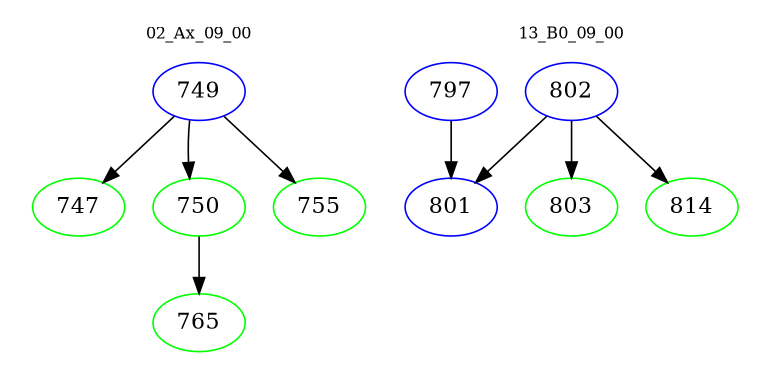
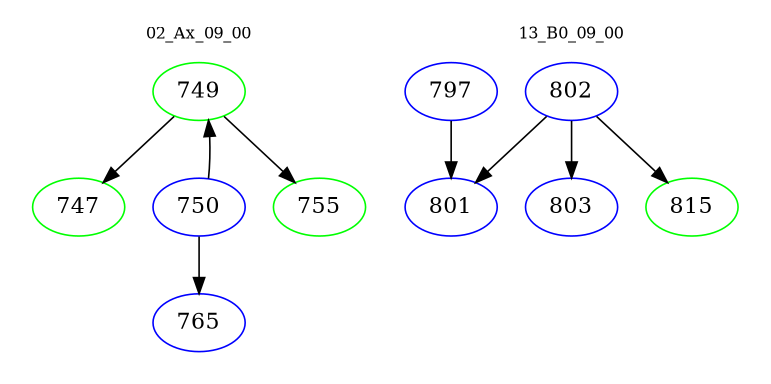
(199, 92) -> (199, 92)
(188, 141) -> (210, 158)
(199, 207) -> (199, 207)
(572, 207) -> (572, 207)
(692, 207) -> (692, 207)
(199, 323) -> (199, 323)
